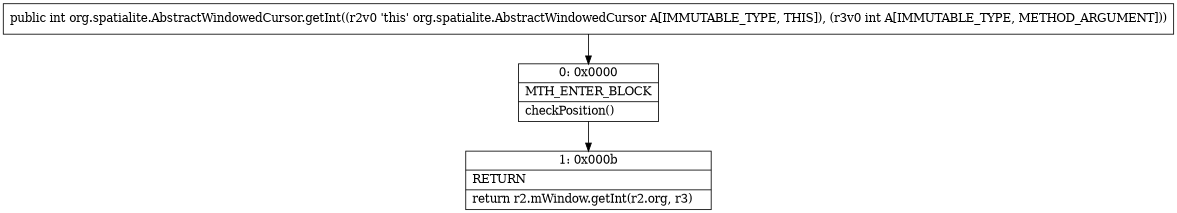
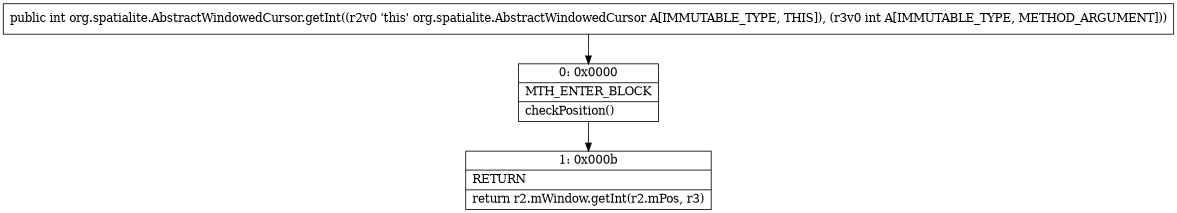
(583, 199) -> (588, 199)
